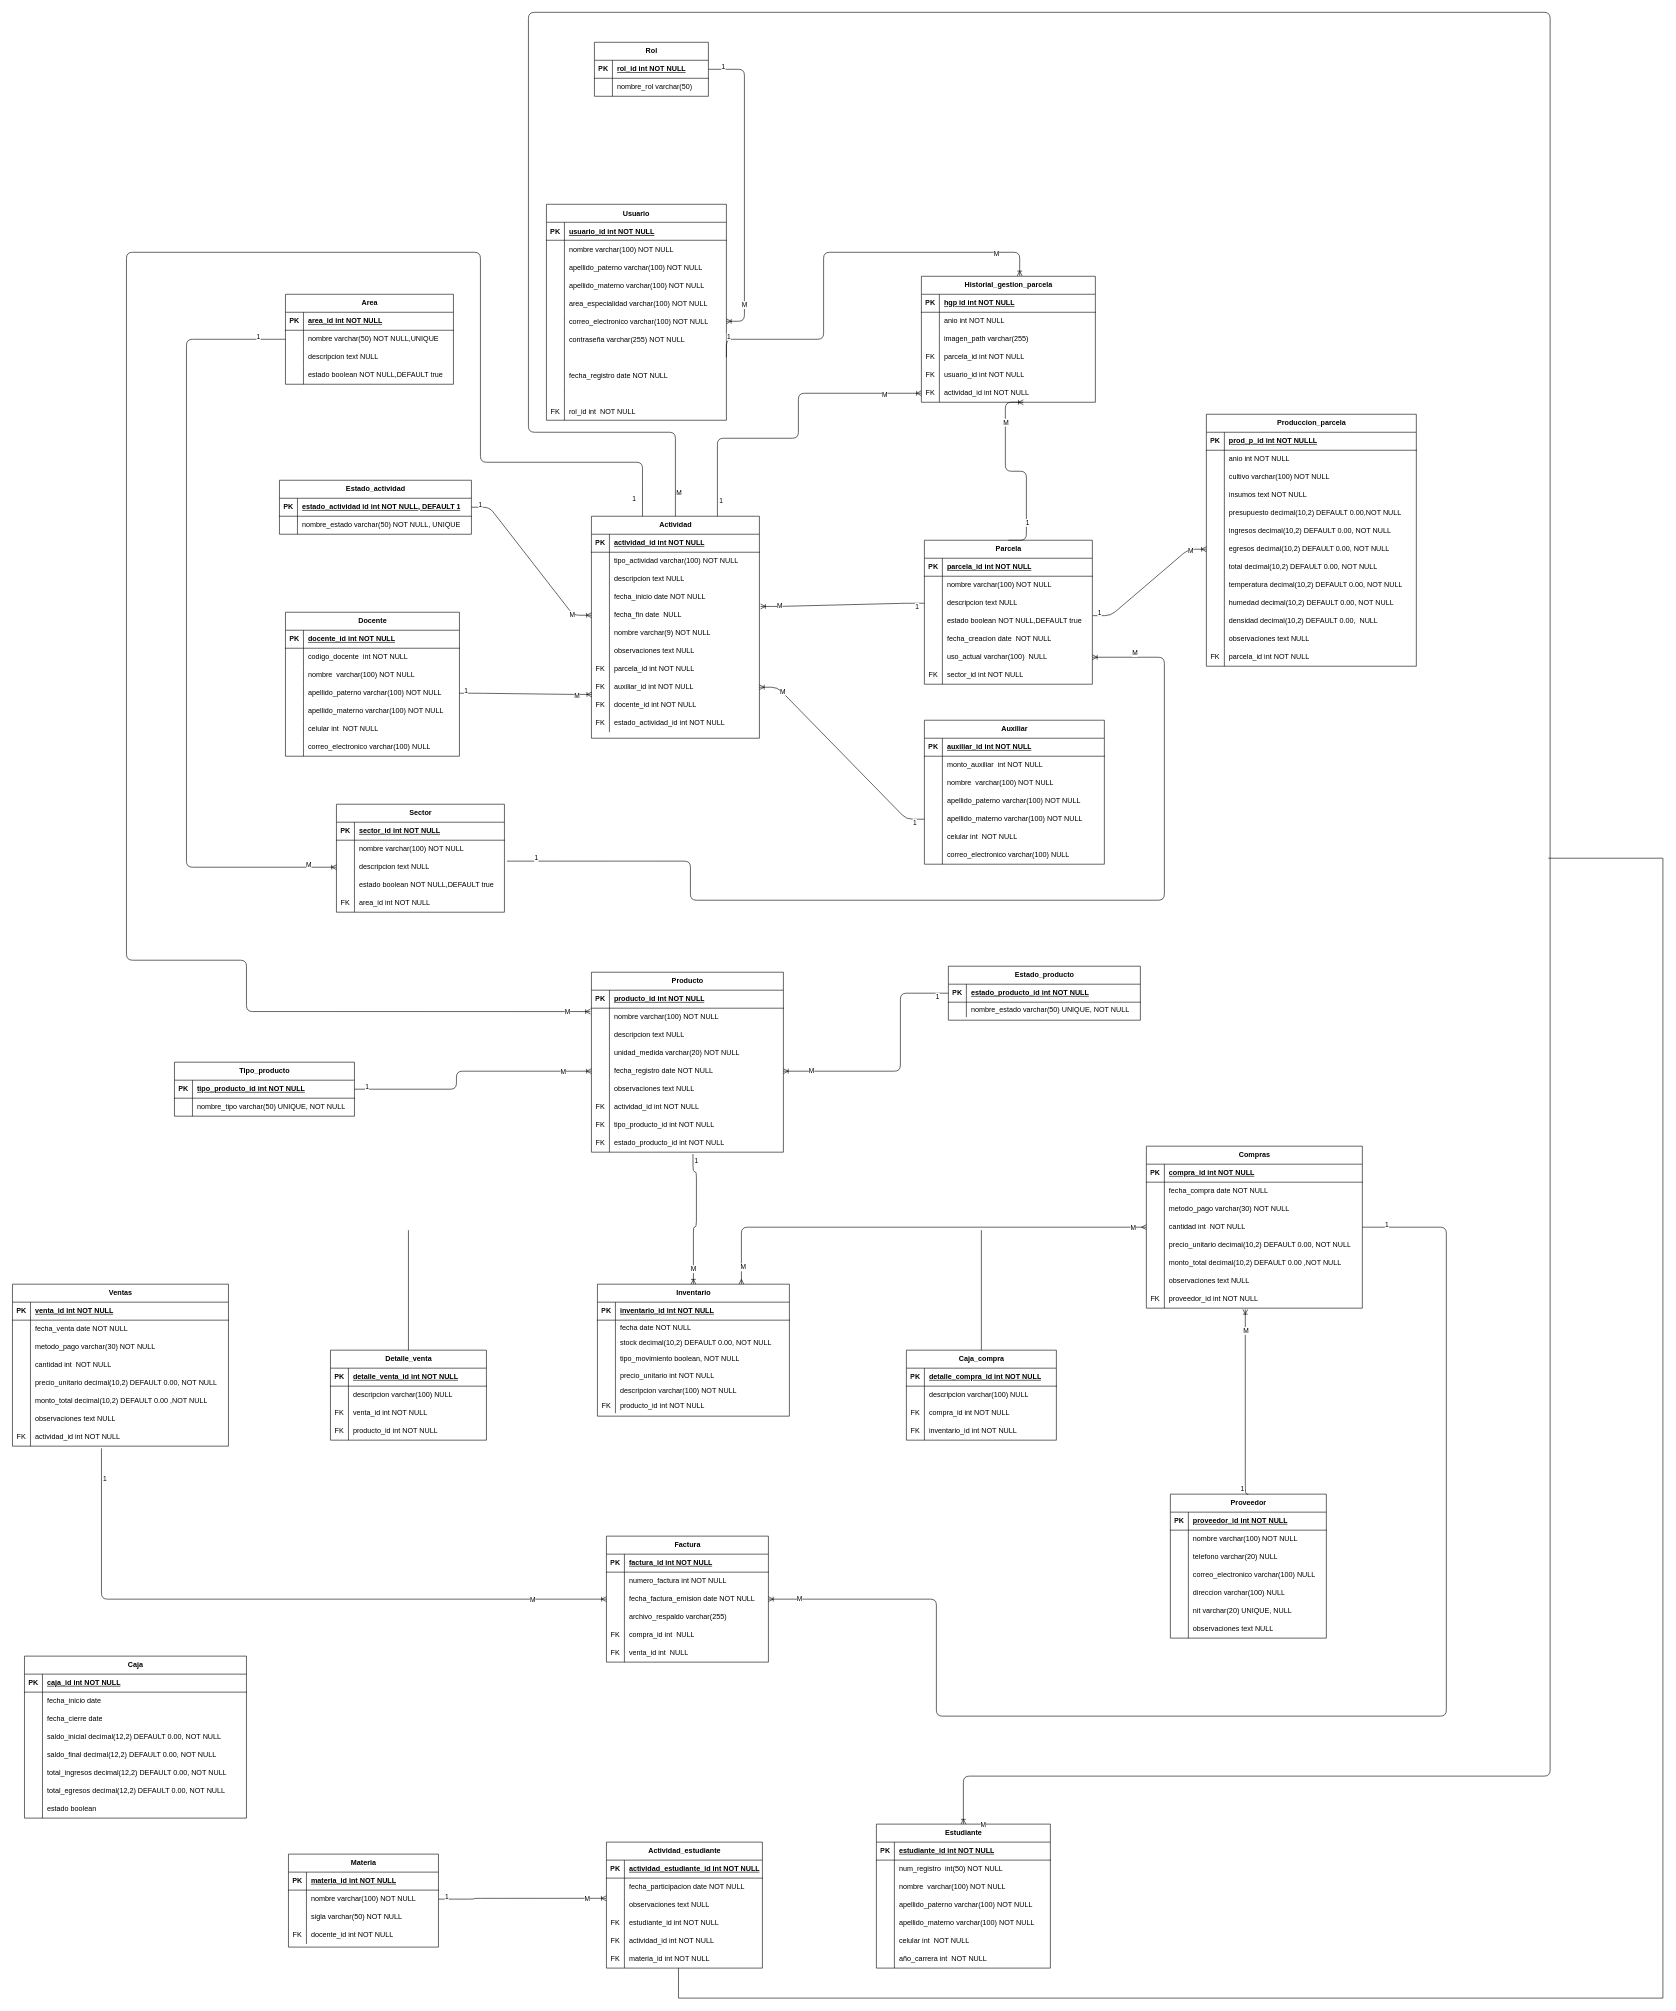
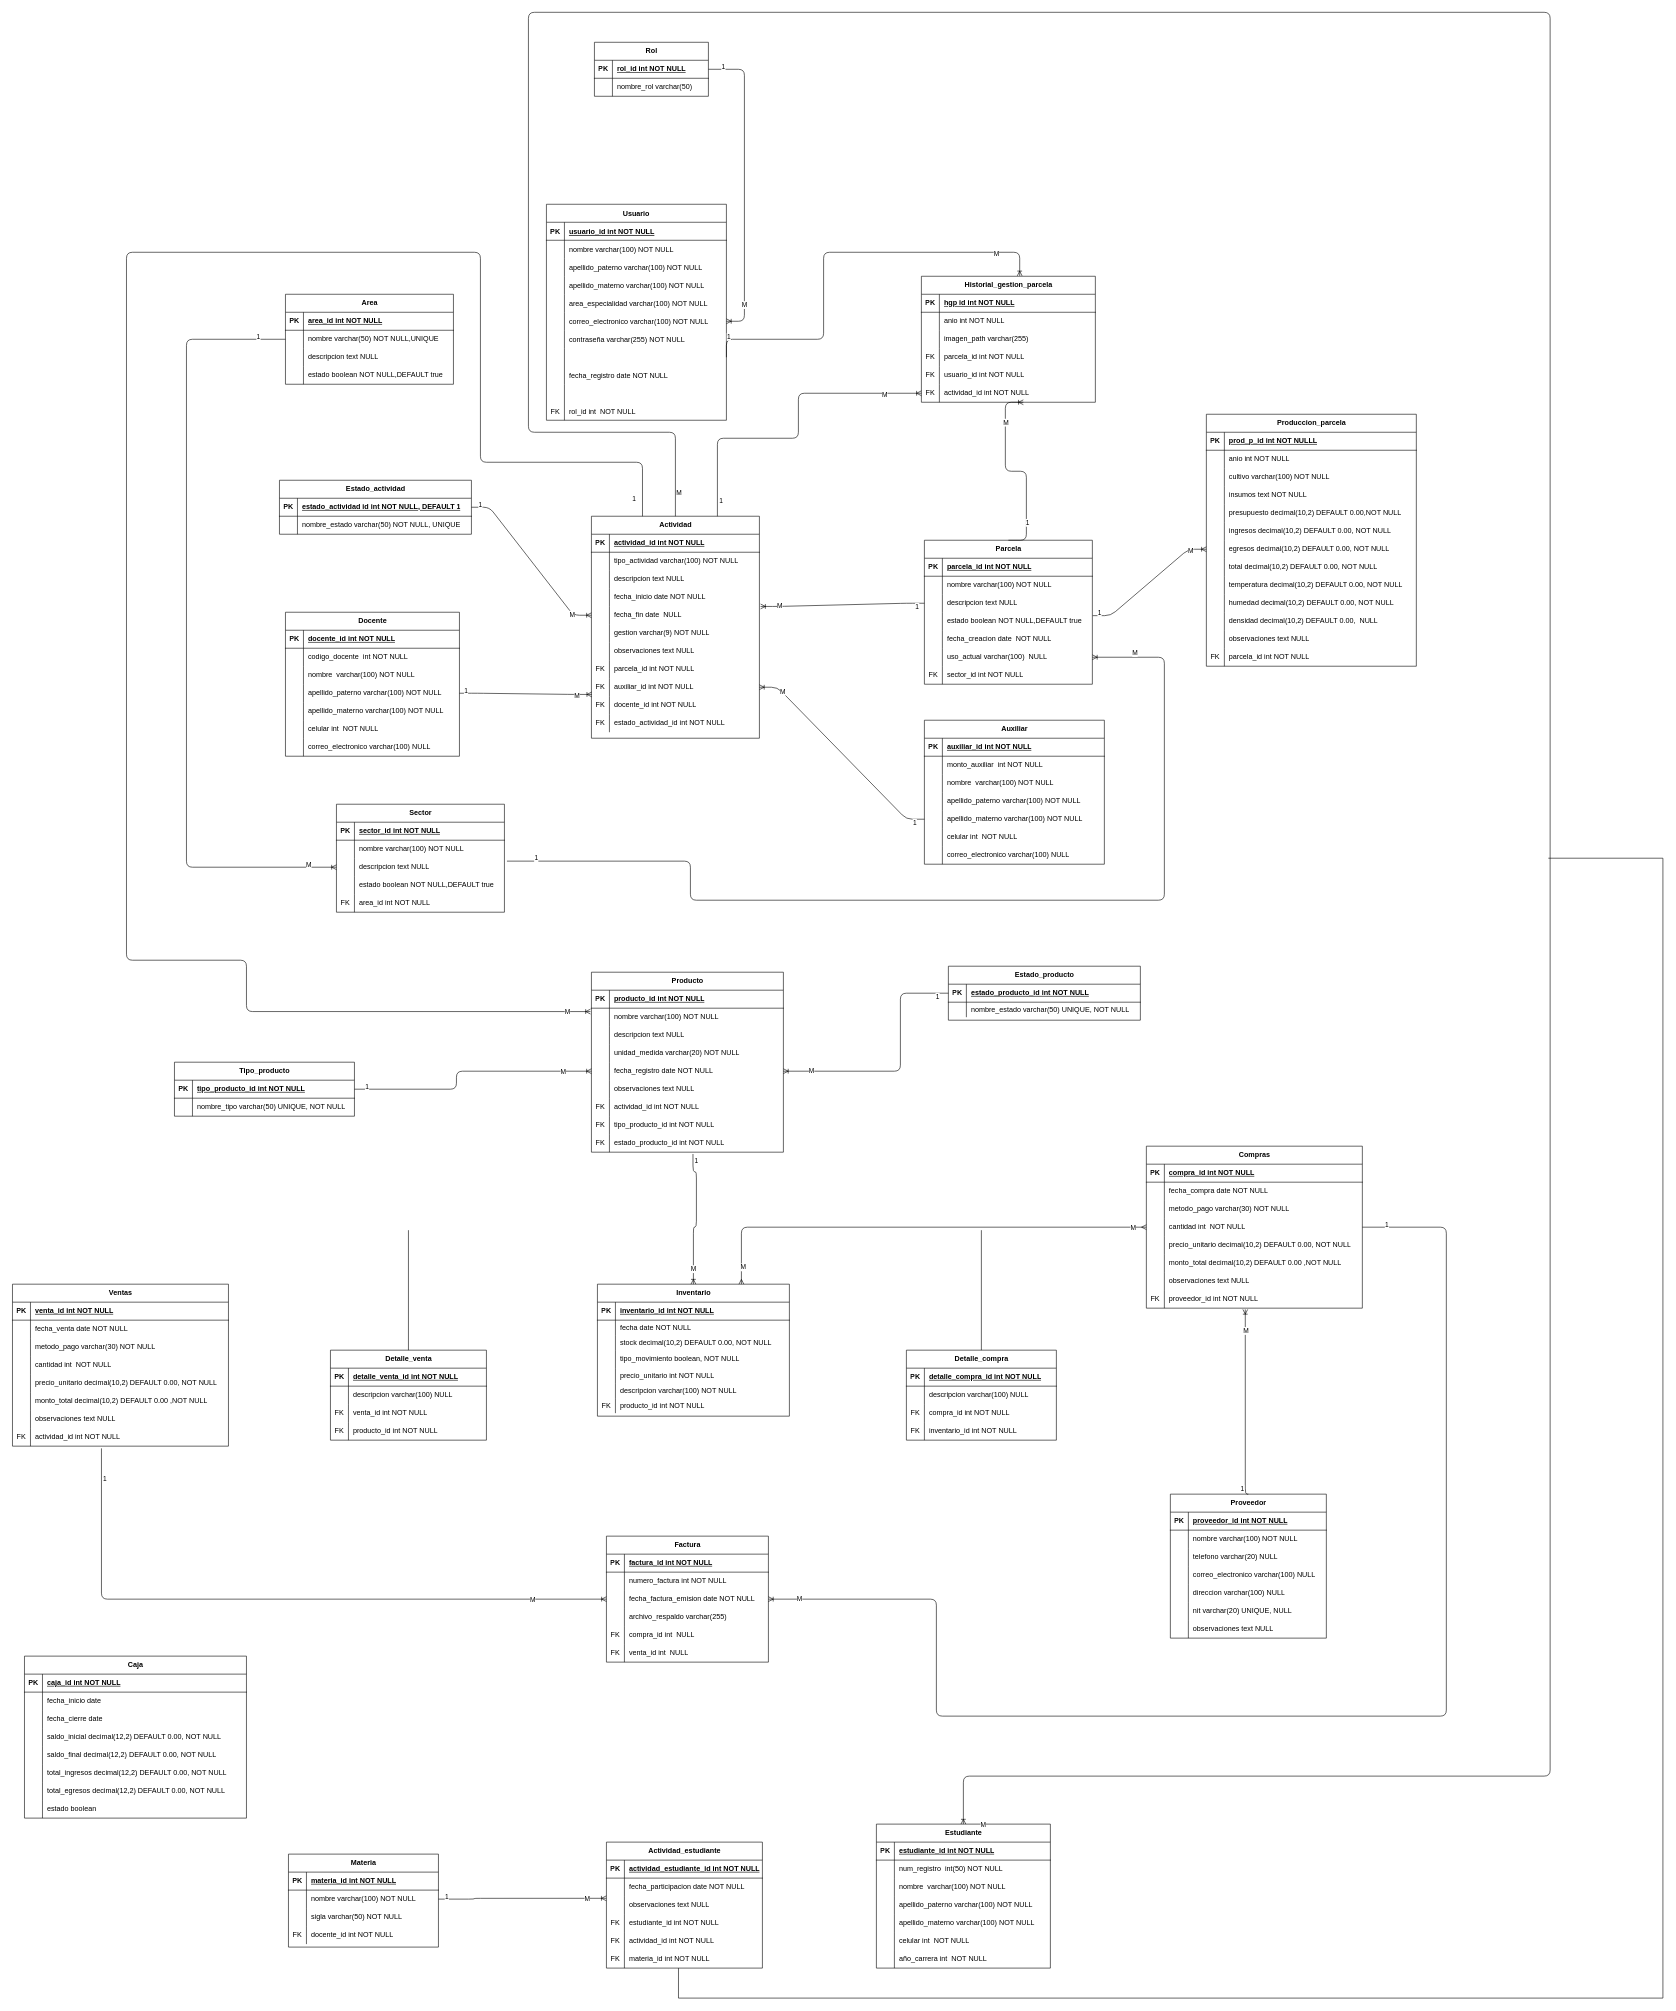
(664, 633) -> (665, 633)
(982, 1359) -> (982, 1359)
